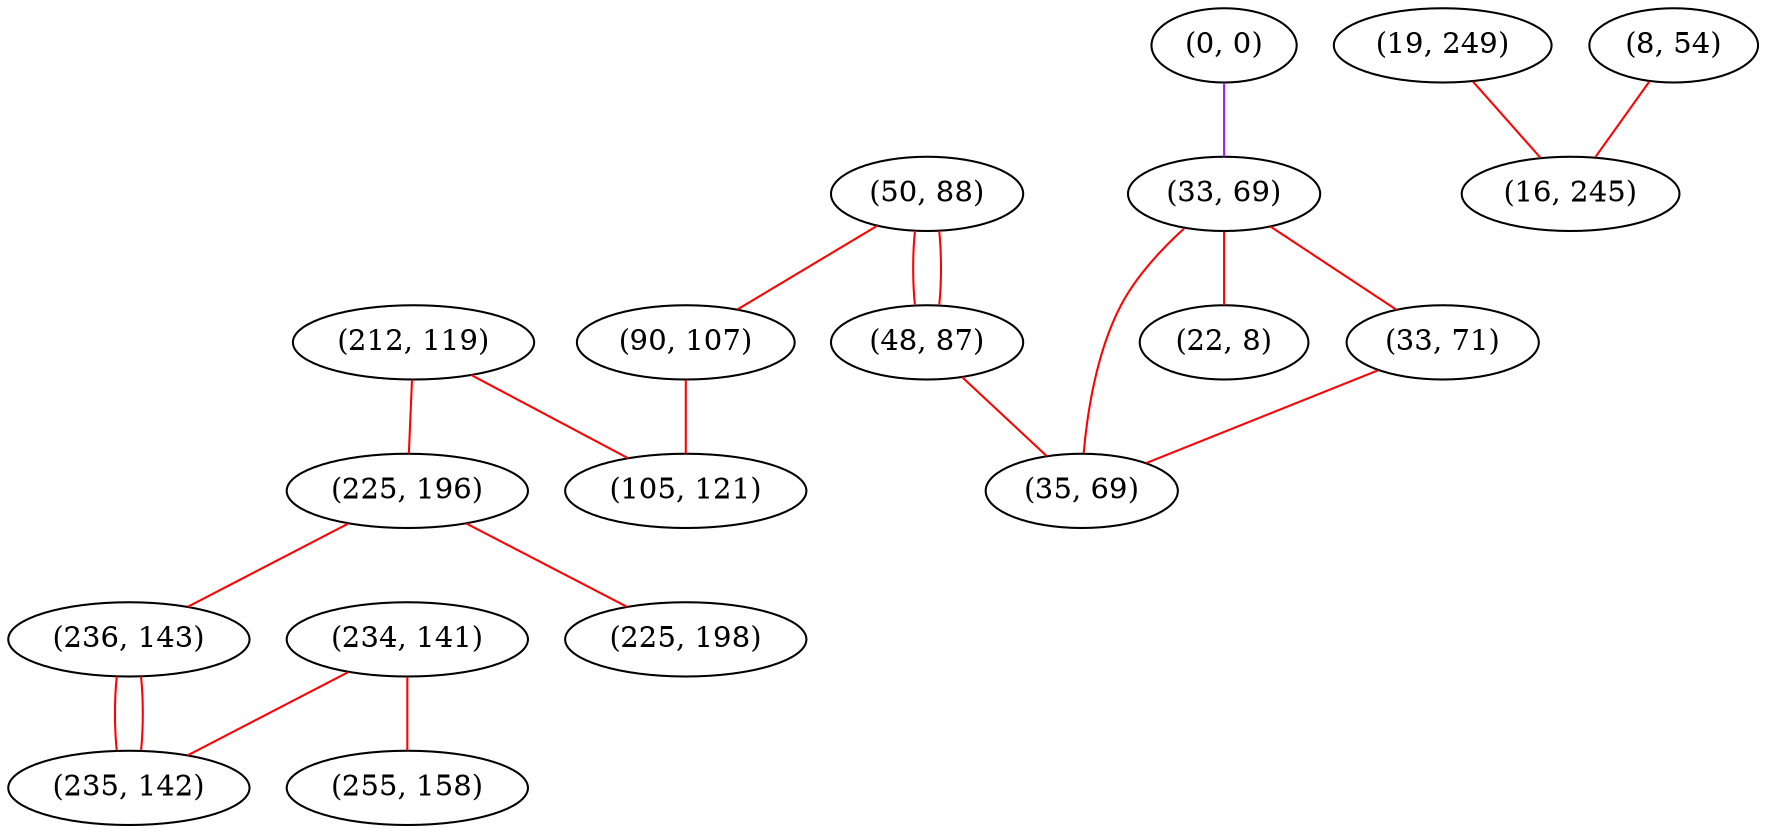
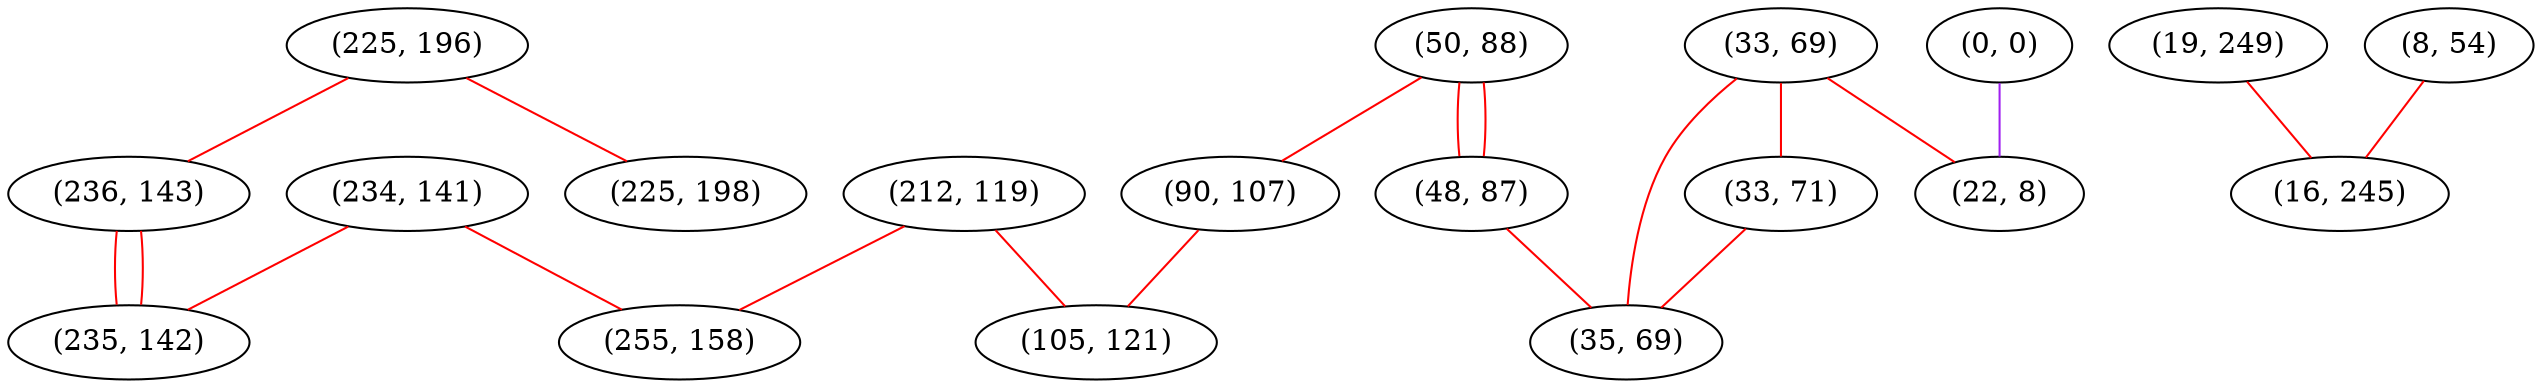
(1224, 120) -> (2000, 120)
(410, 417) -> (822, 268)
